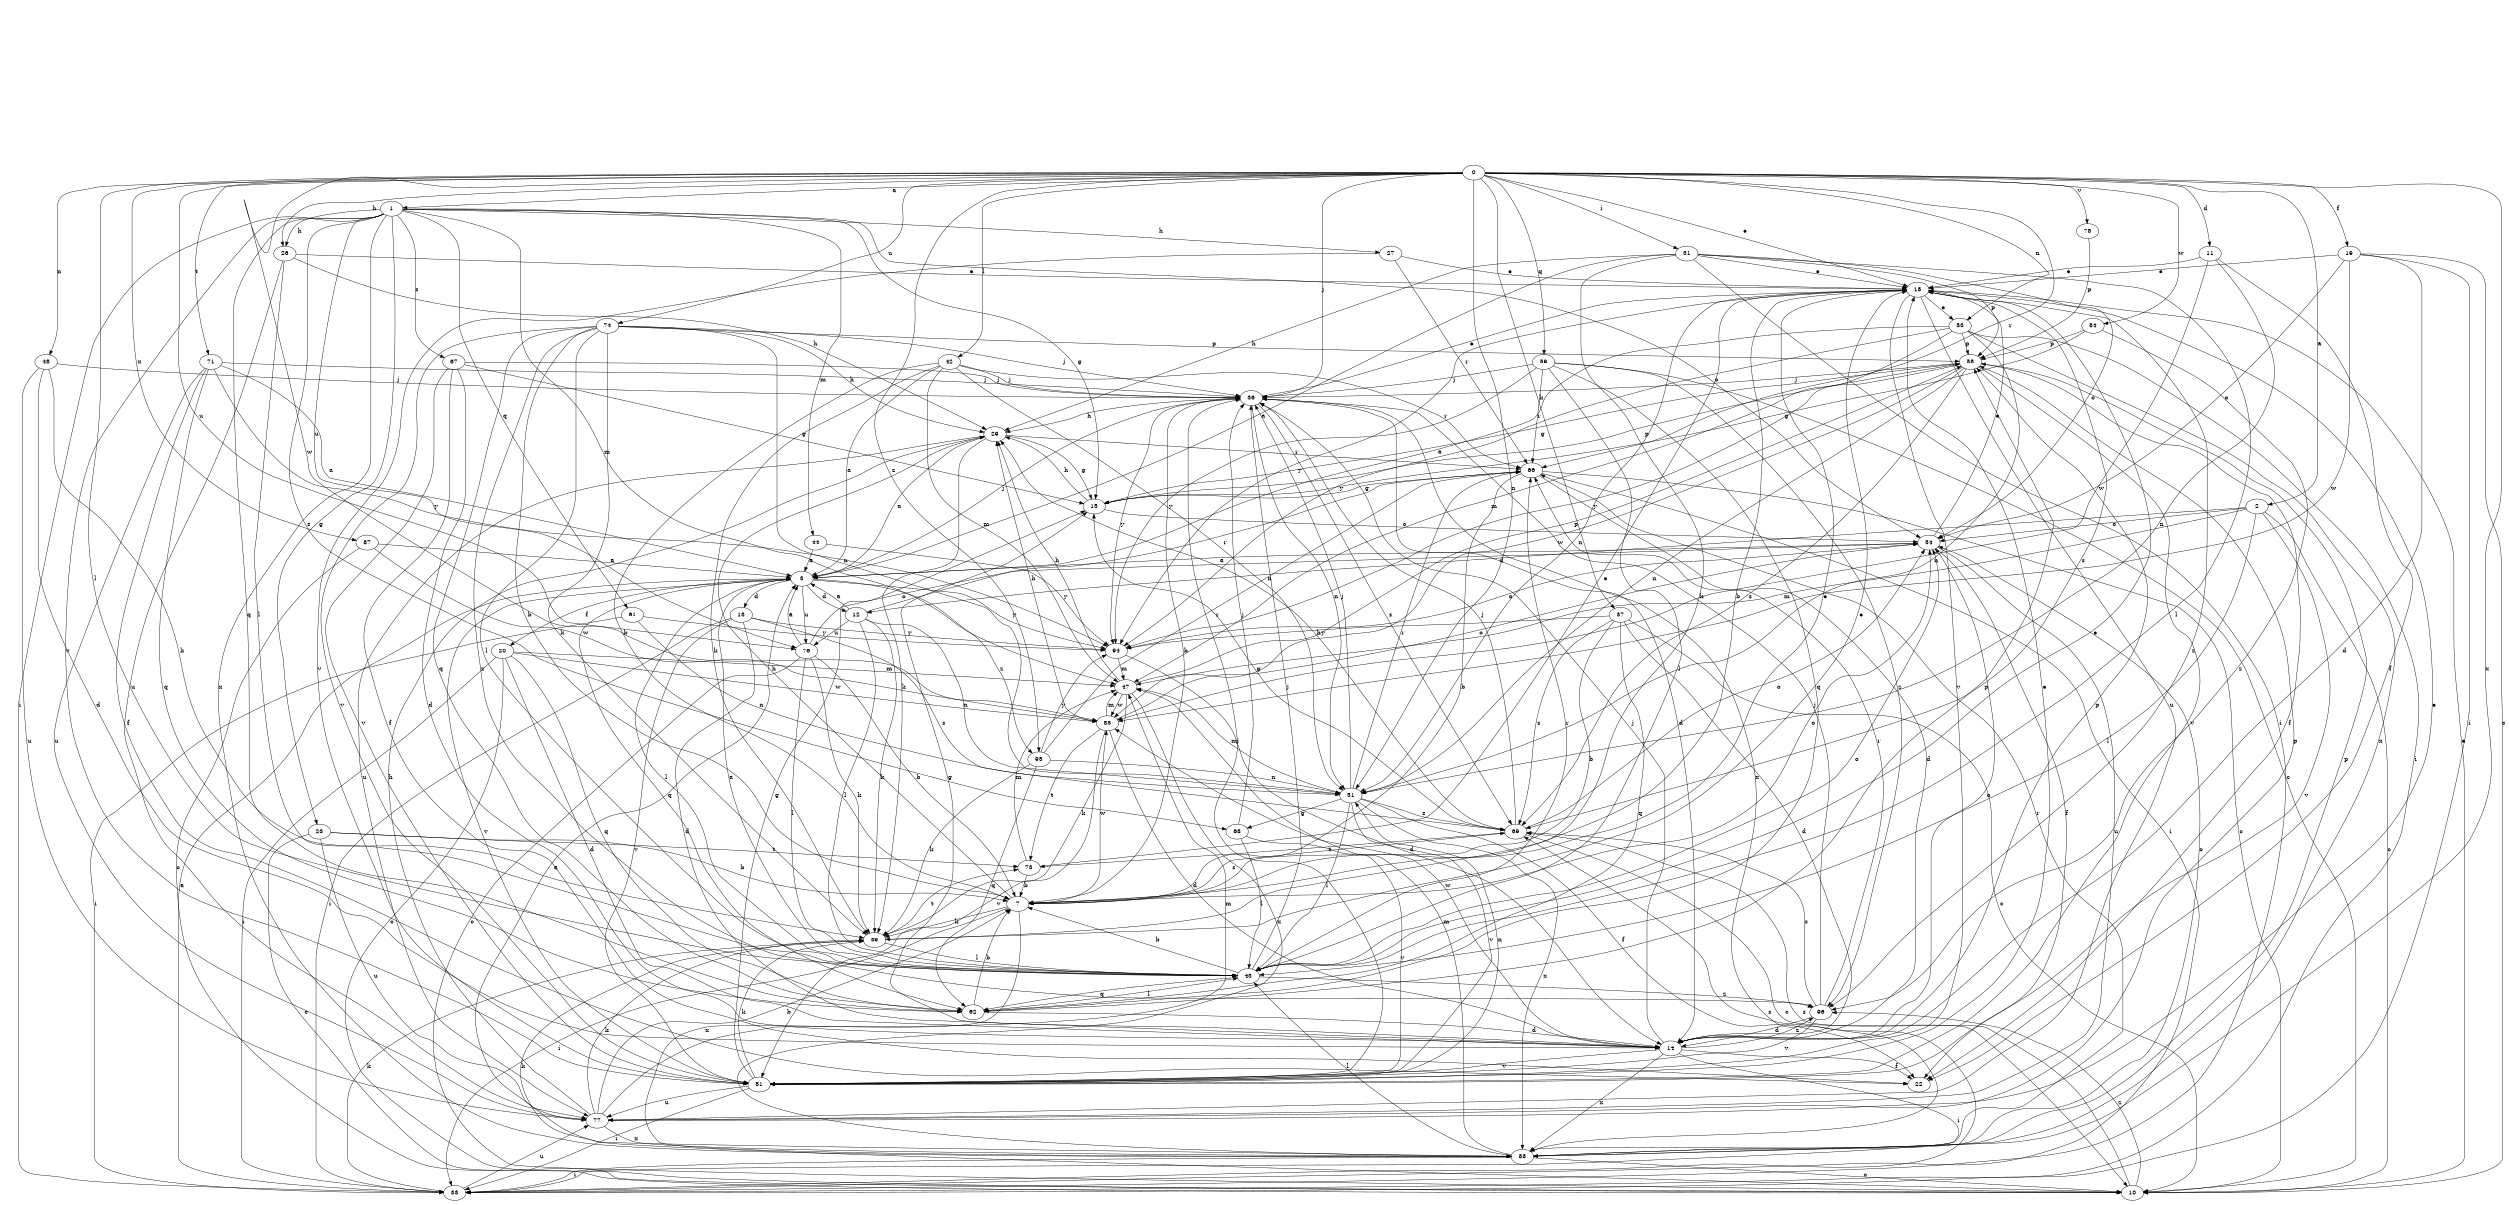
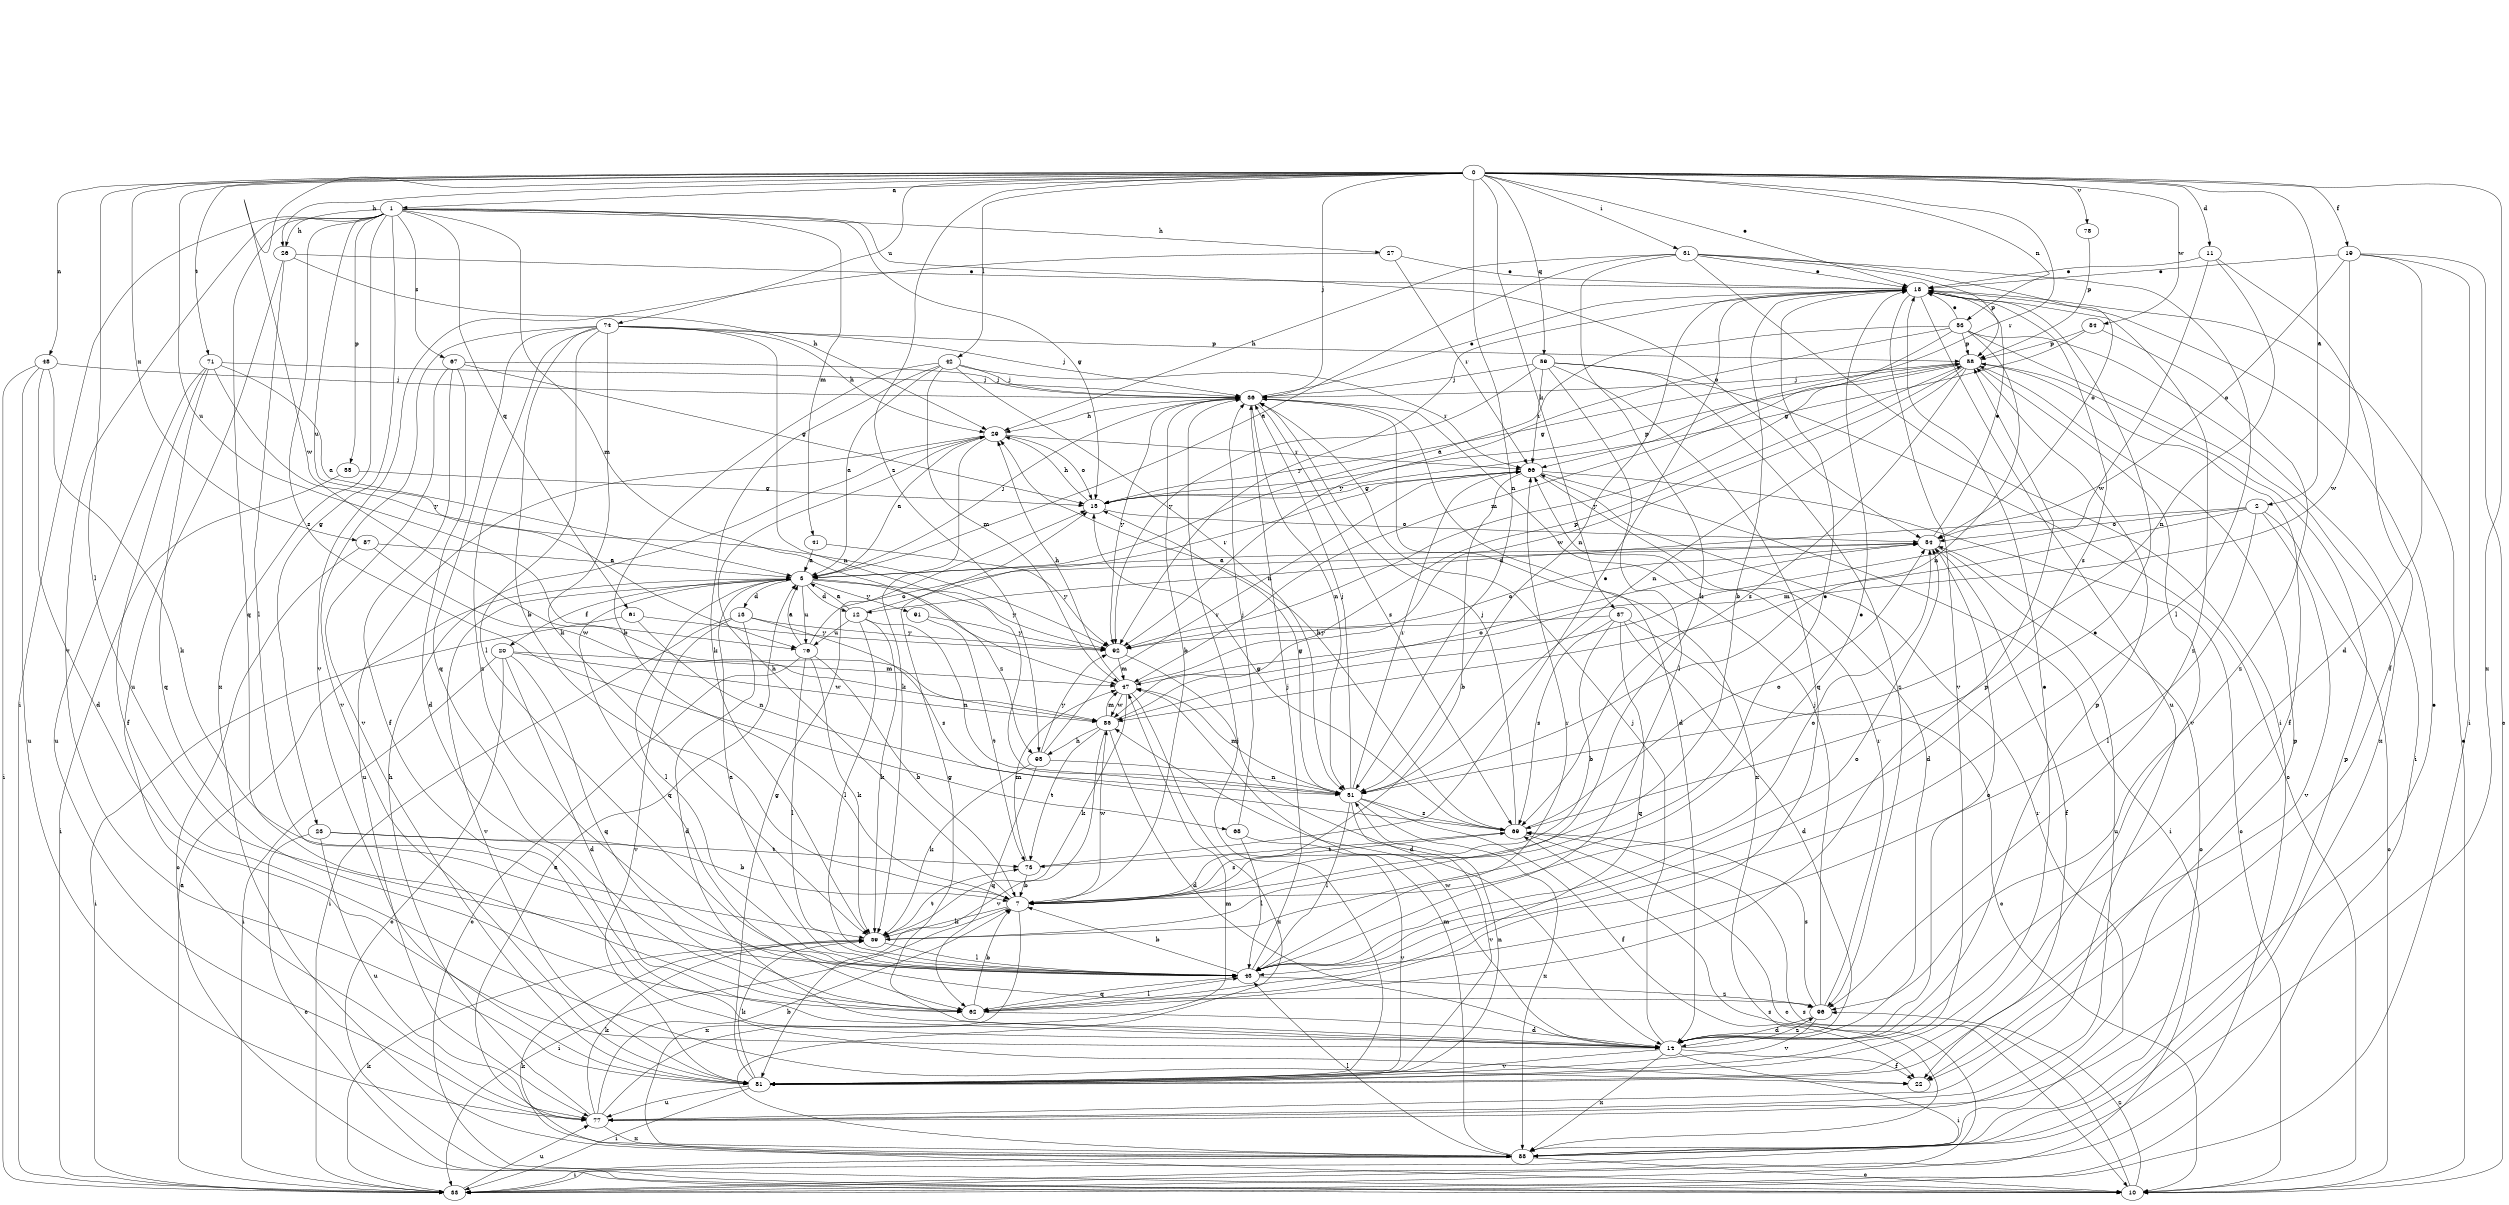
(1937, 306) -> (1947, 304)
none -> (348, 470)
(1083, 470) -> (1083, 470)
(816, 543) -> (816, 543)
(1036, 601) -> (1074, 739)
none -> (918, 615)
(1116, 651) -> (1116, 651)
(1296, 813) -> (1282, 614)
none -> (3, 979)
